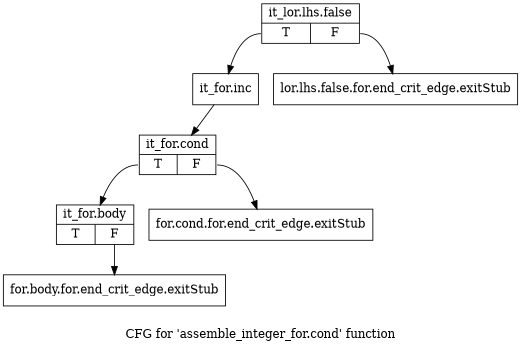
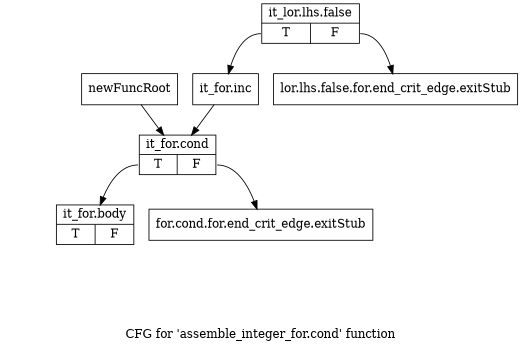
none -> (130, 89)
(114, 290) -> none
